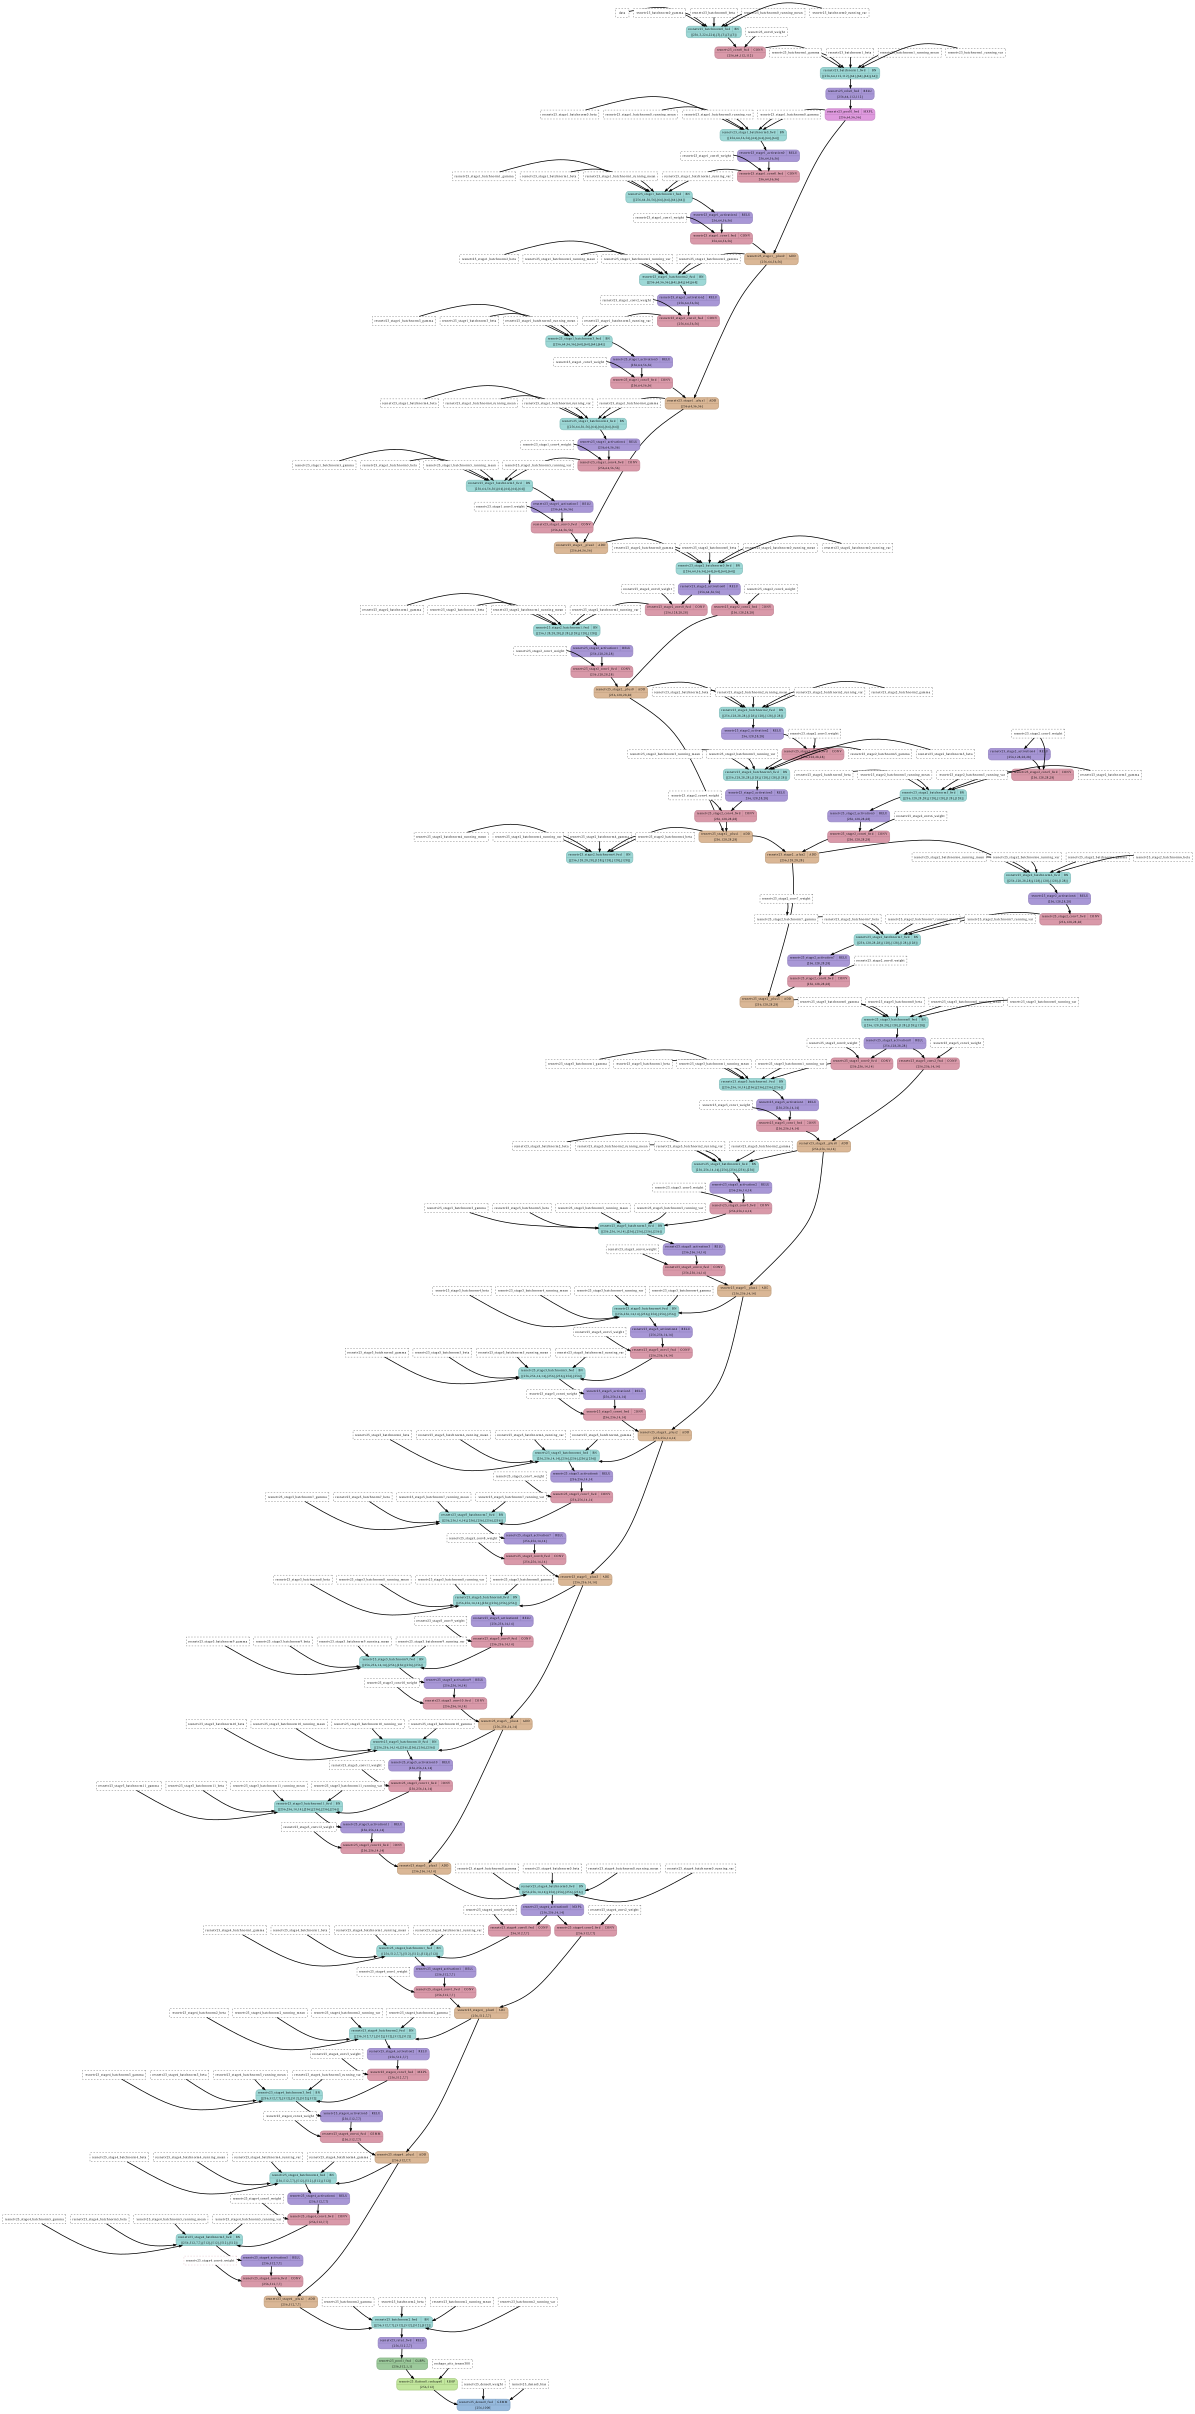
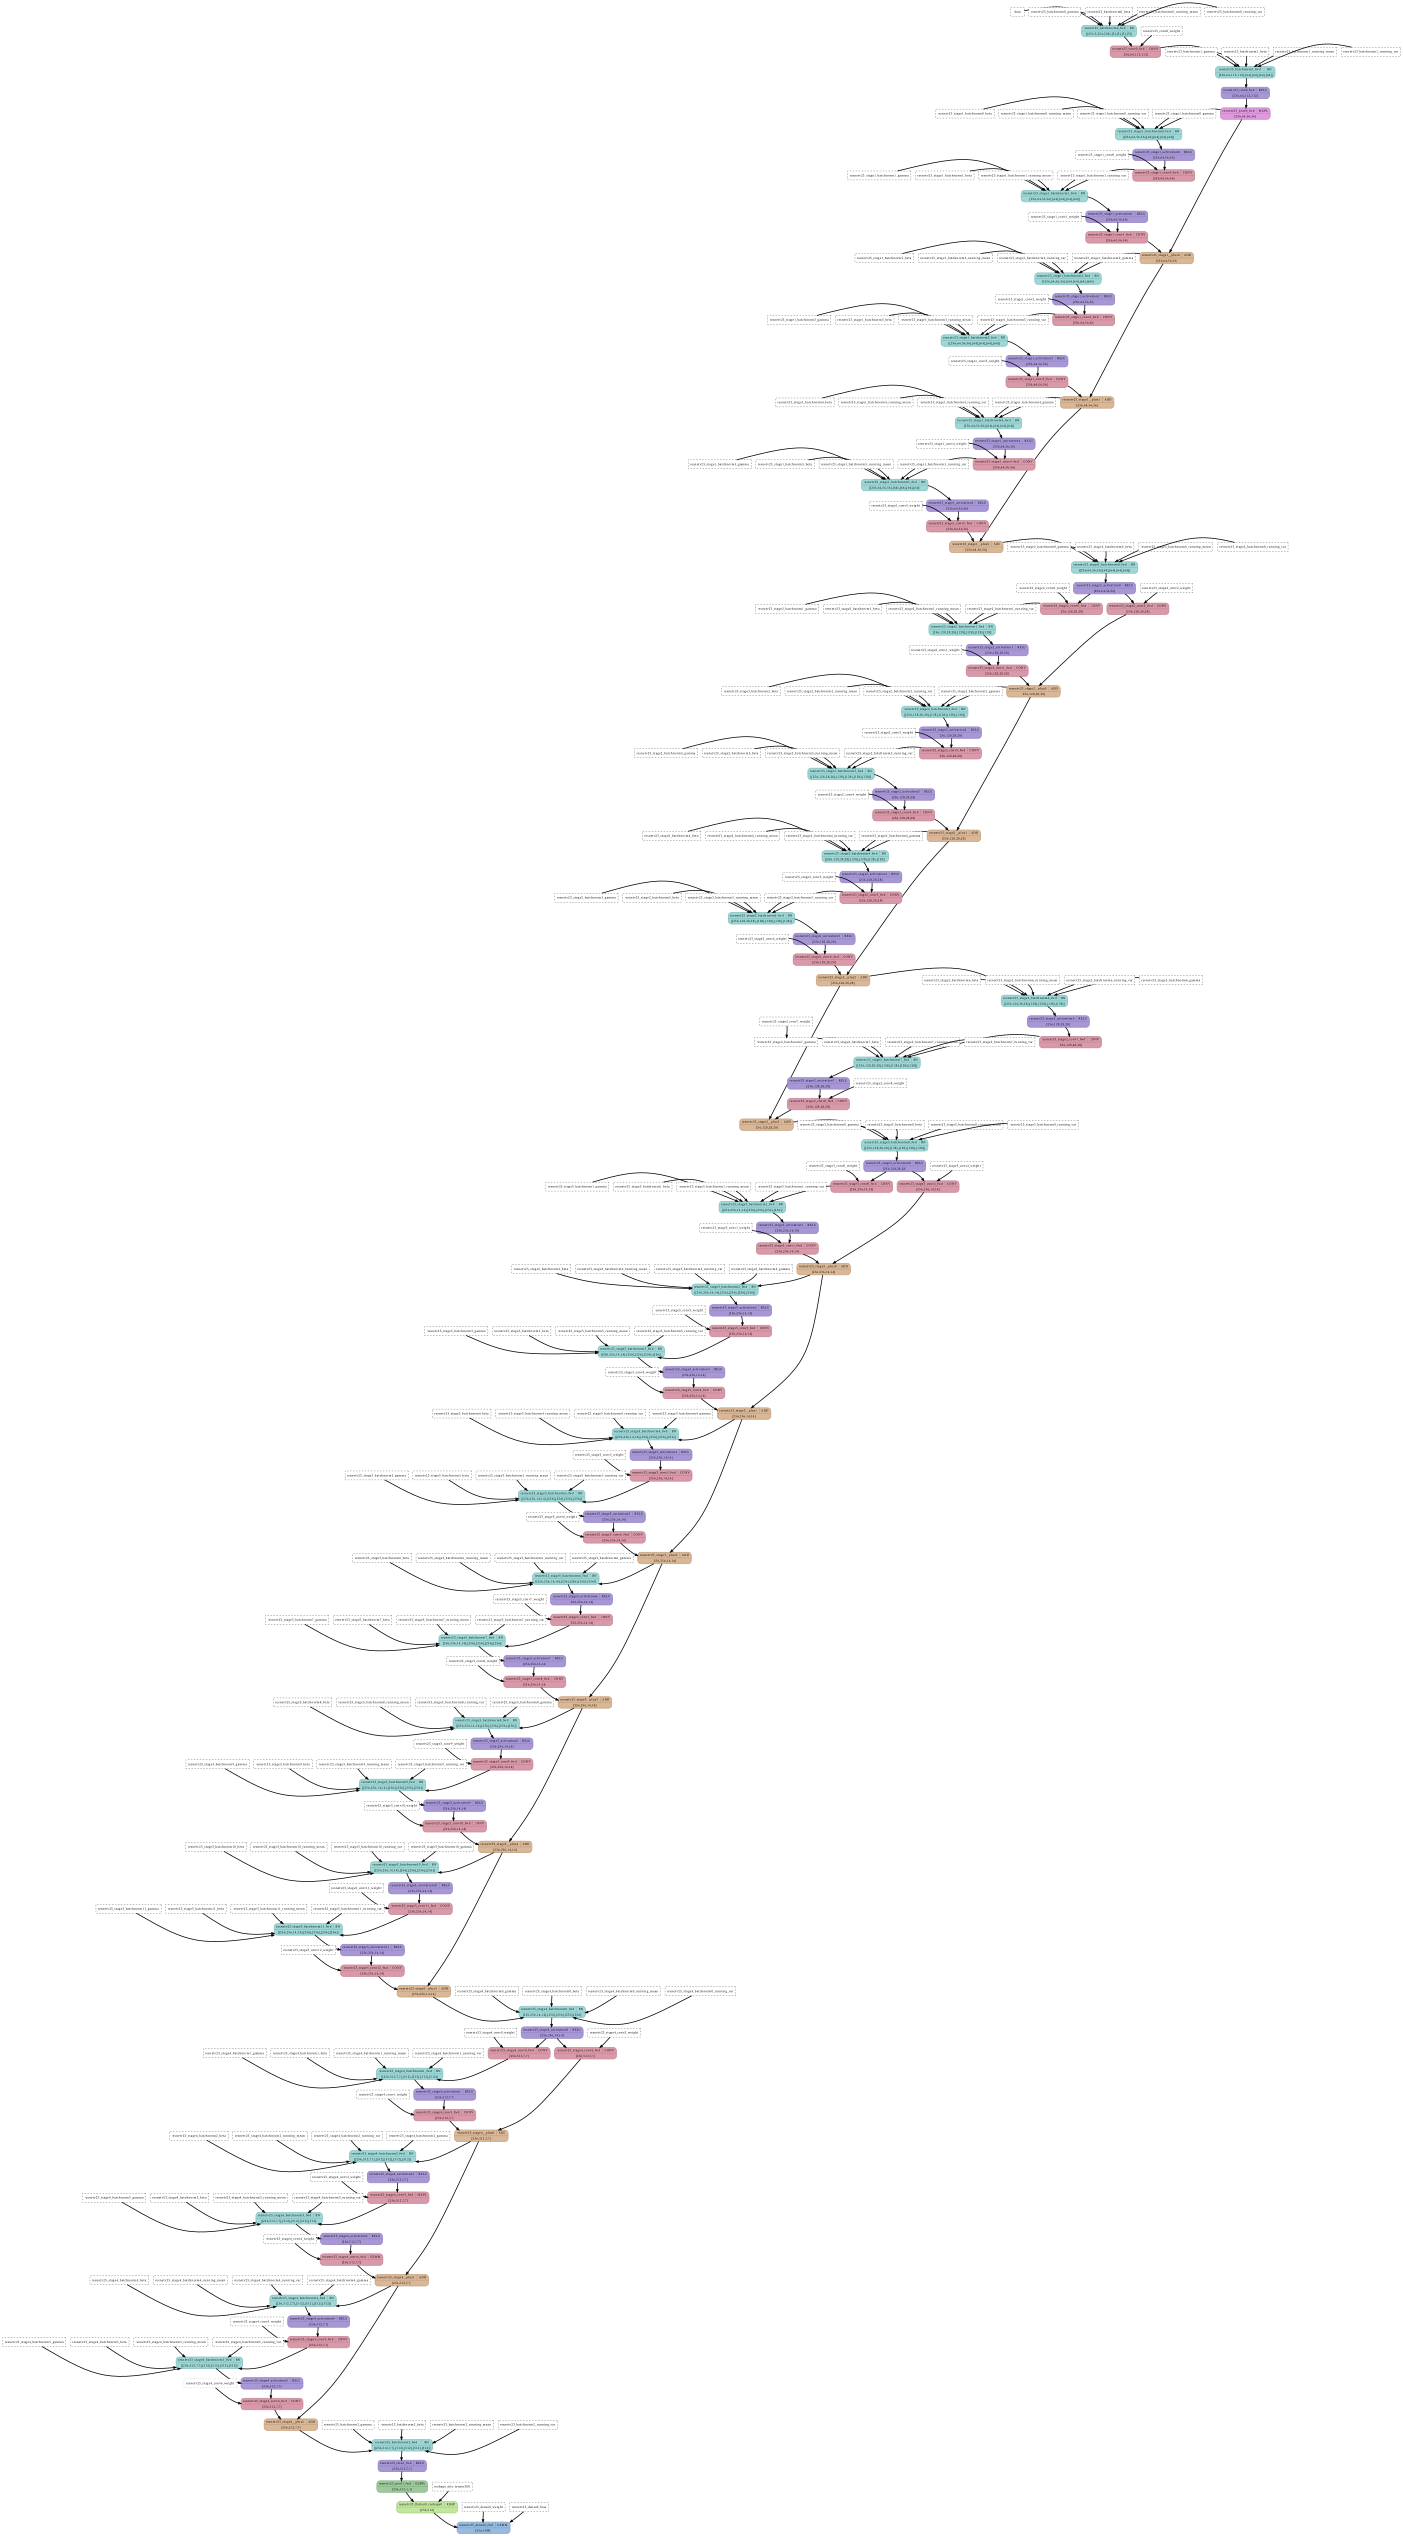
(1030, 742) -> (866, 865)
(577, 1907) -> (577, 2030)
